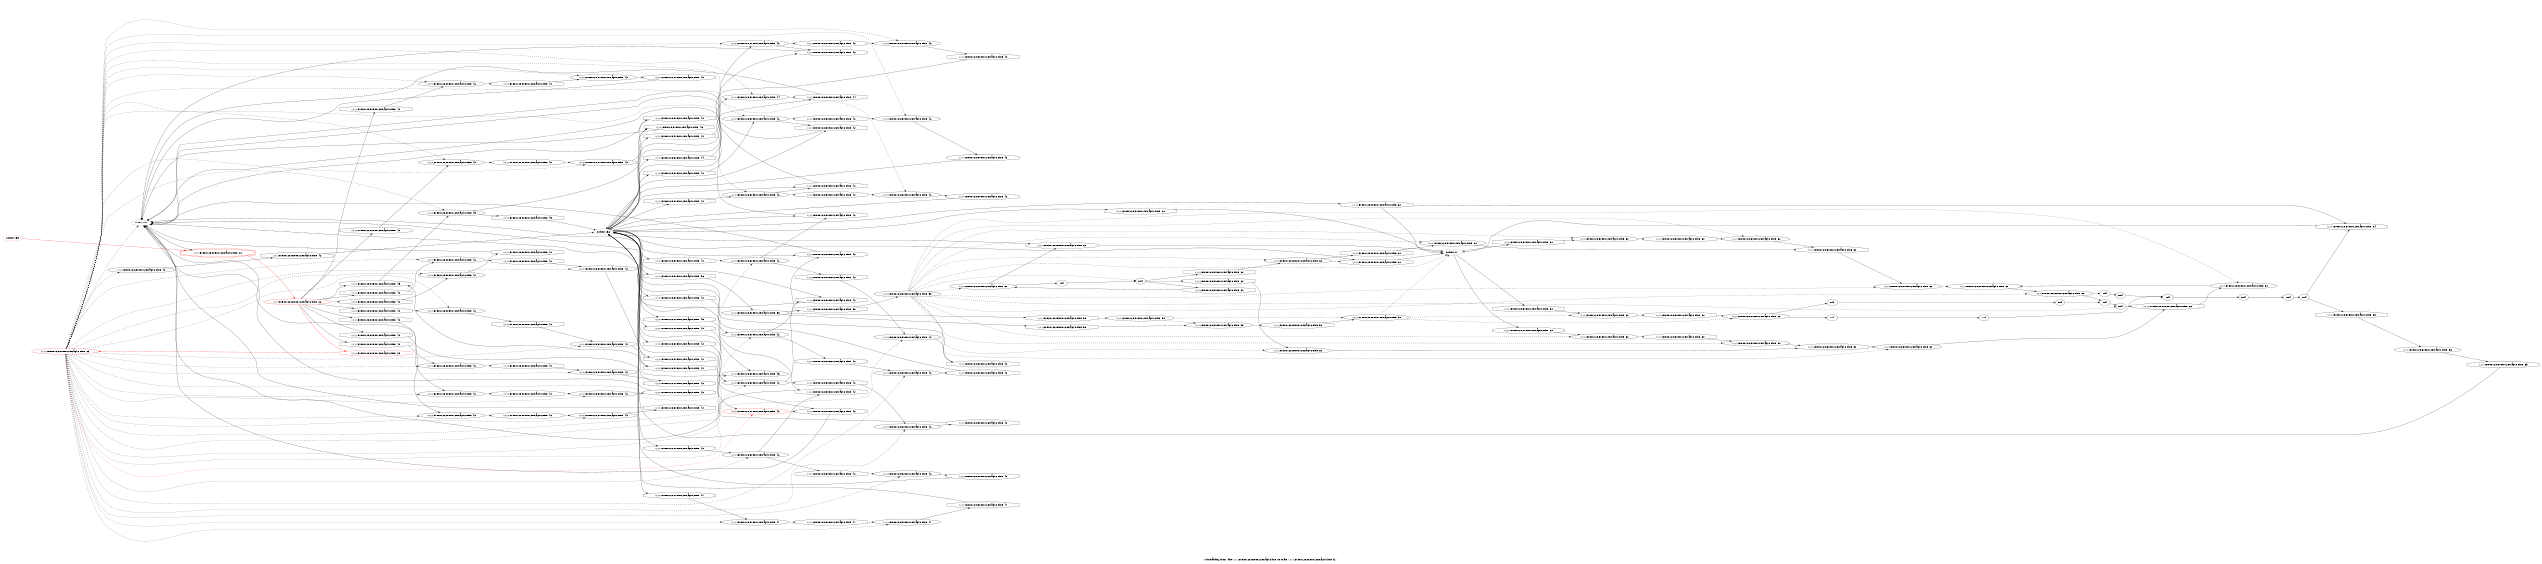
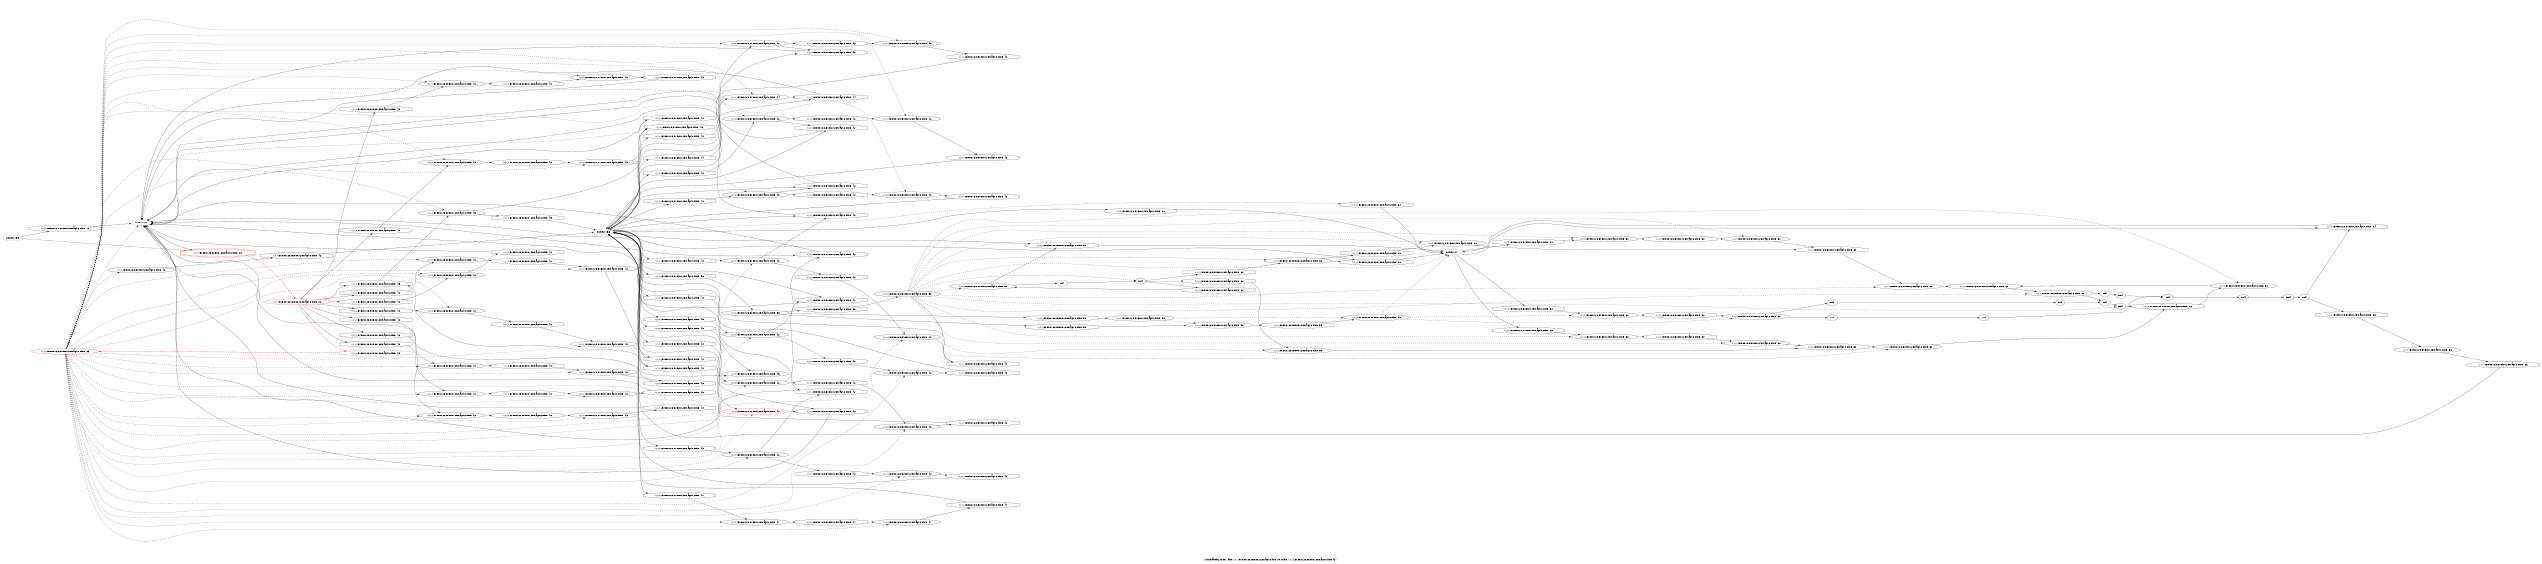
(383, 144) -> (383, 144)
(1880, 205) -> (1883, 228)
(976, 209) -> (976, 209)
none -> (65, 228)
